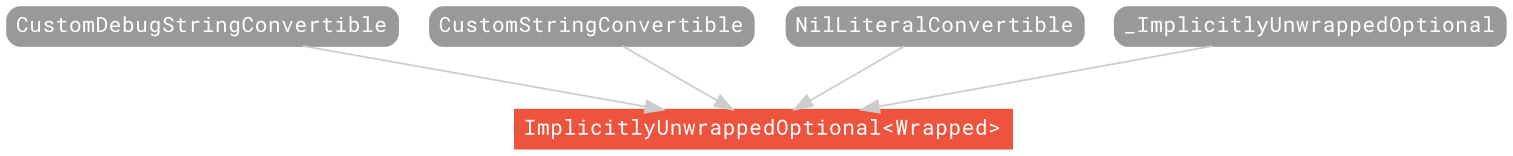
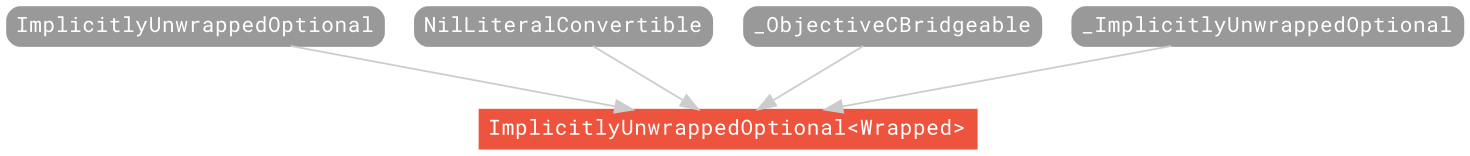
(203, 27) -> (196, 27)
(592, 27) -> none
none -> (893, 27)
